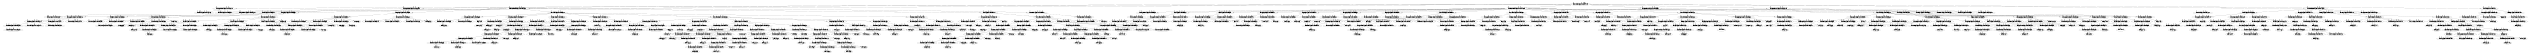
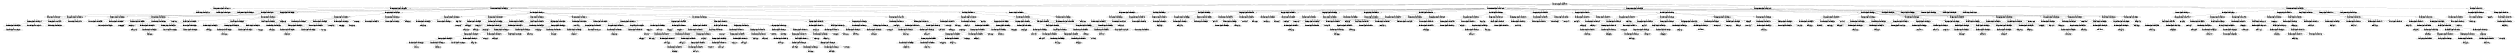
(372, 22) -> none
